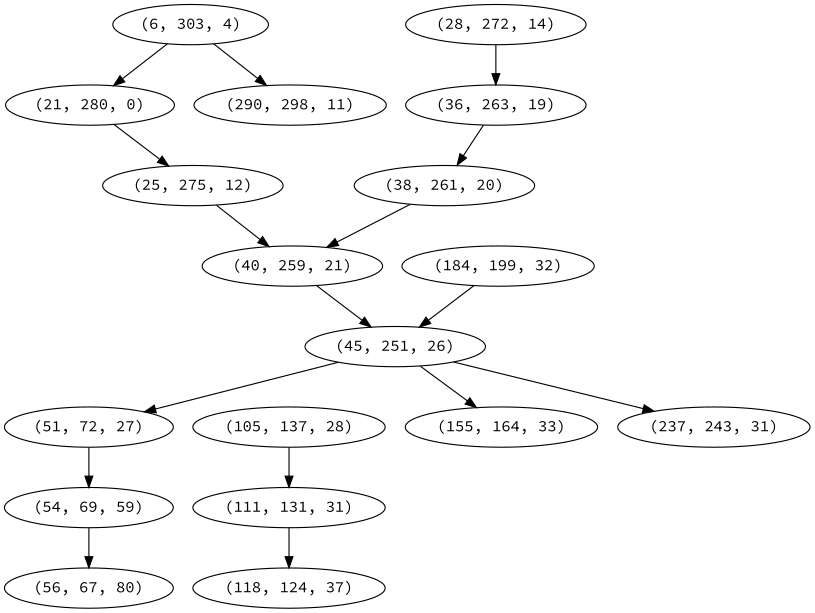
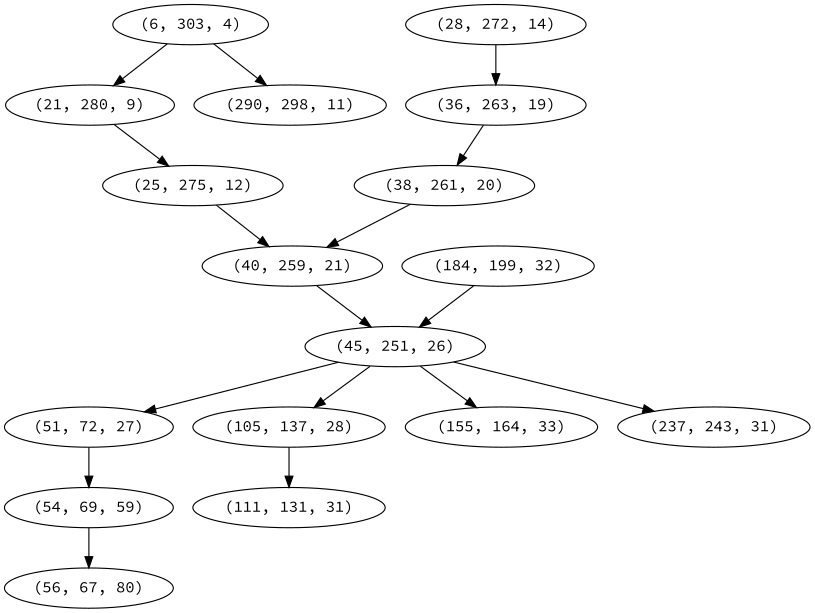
(90, 105) -> (90, 105)
none -> (347, 384)
(289, 588) -> none
